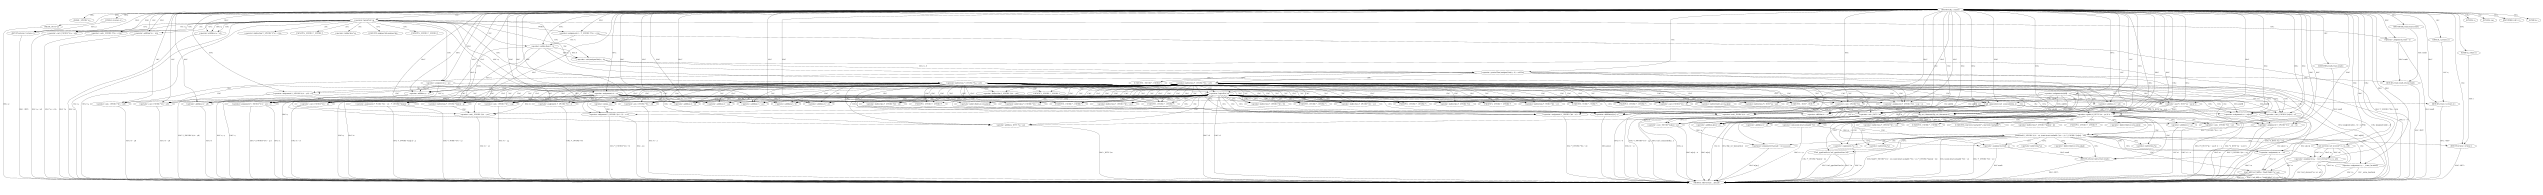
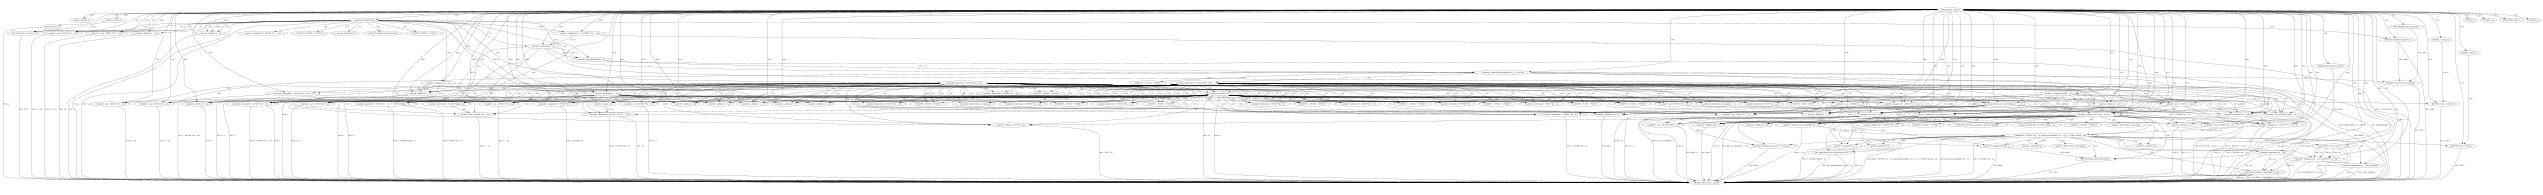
(496, 94) -> none
(1633, 122) -> (2141, 114)
